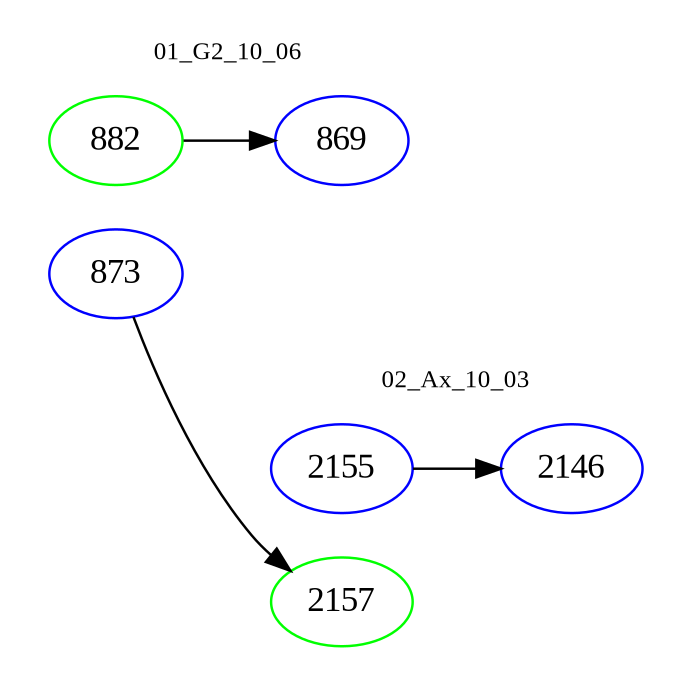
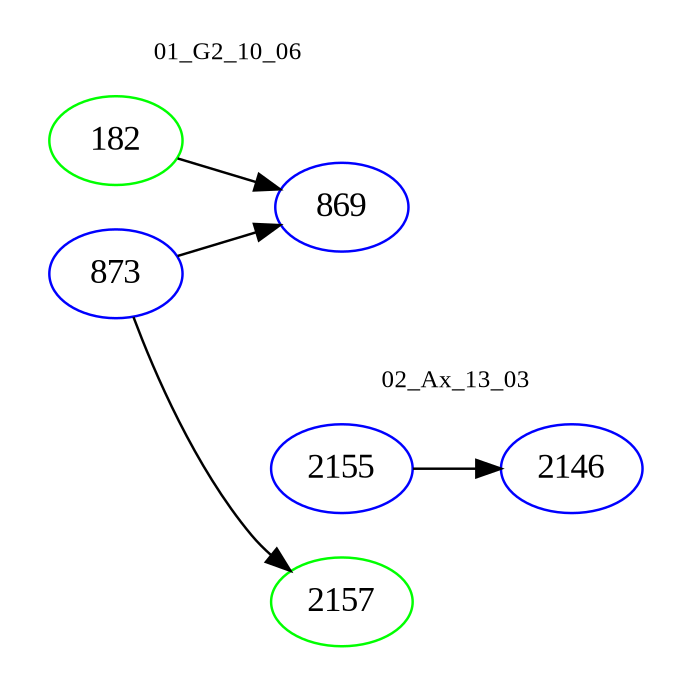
(116, 141) -> (116, 141)
none -> (217, 244)
(457, 381) -> (457, 381)
